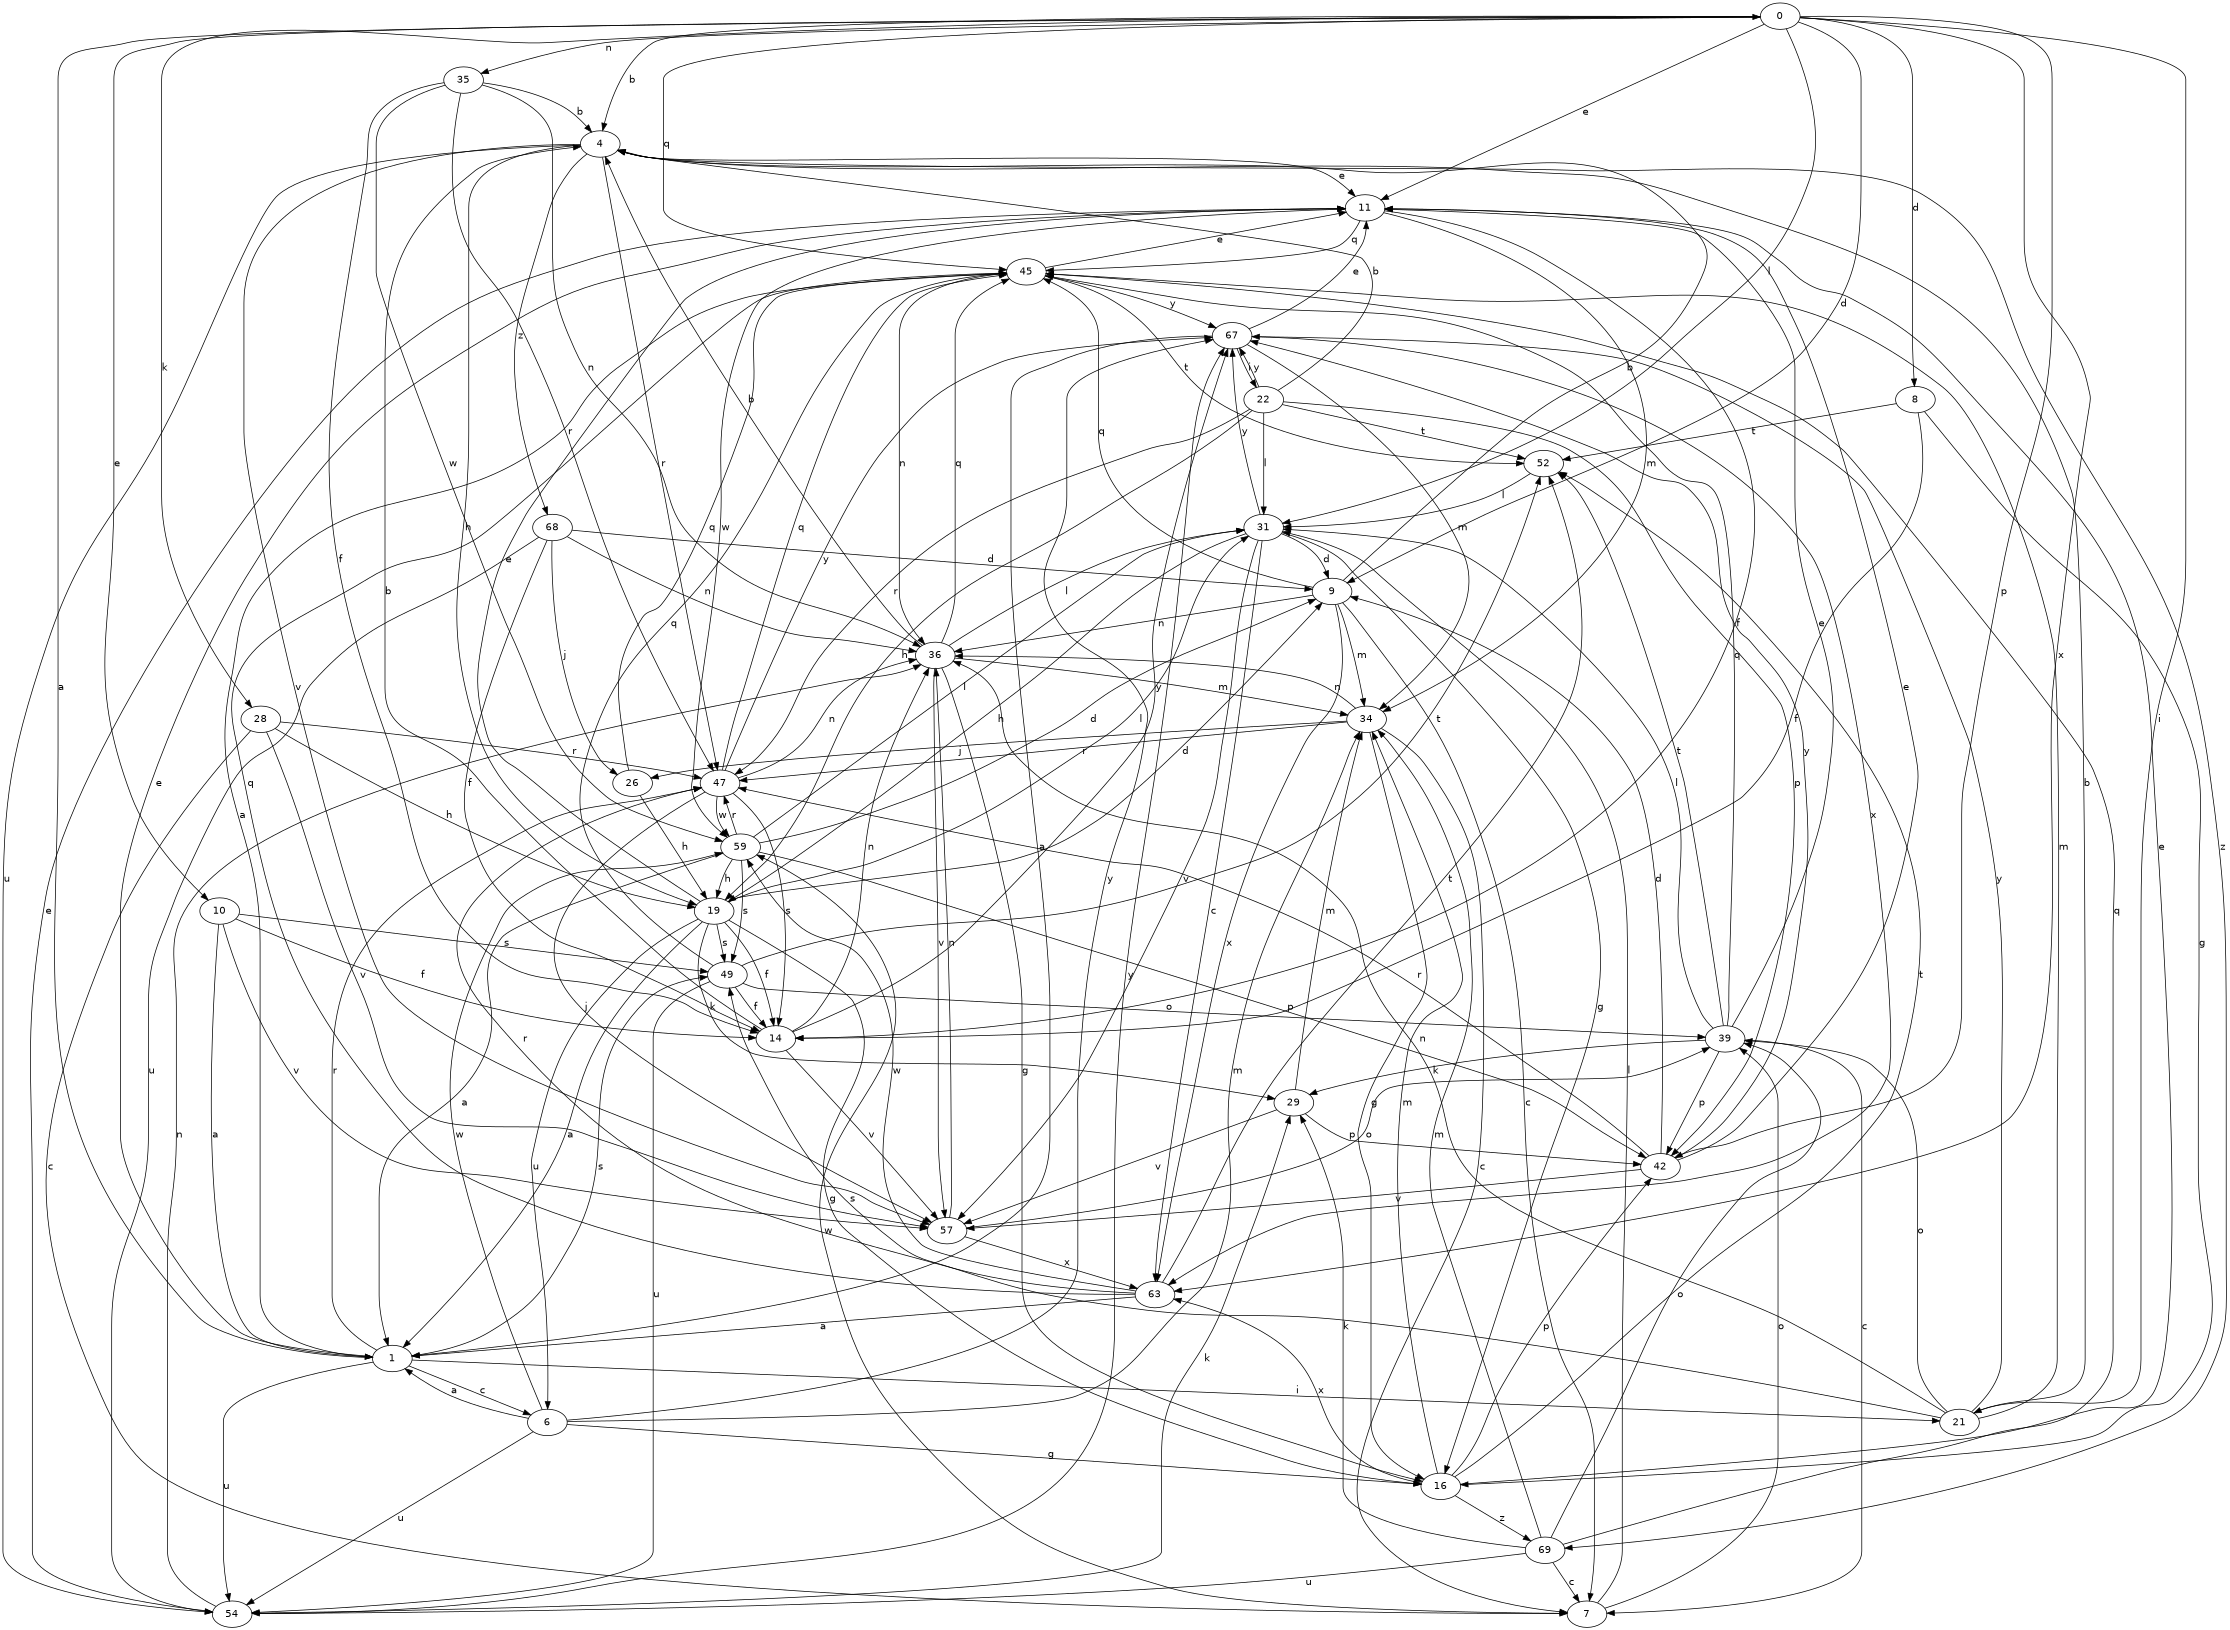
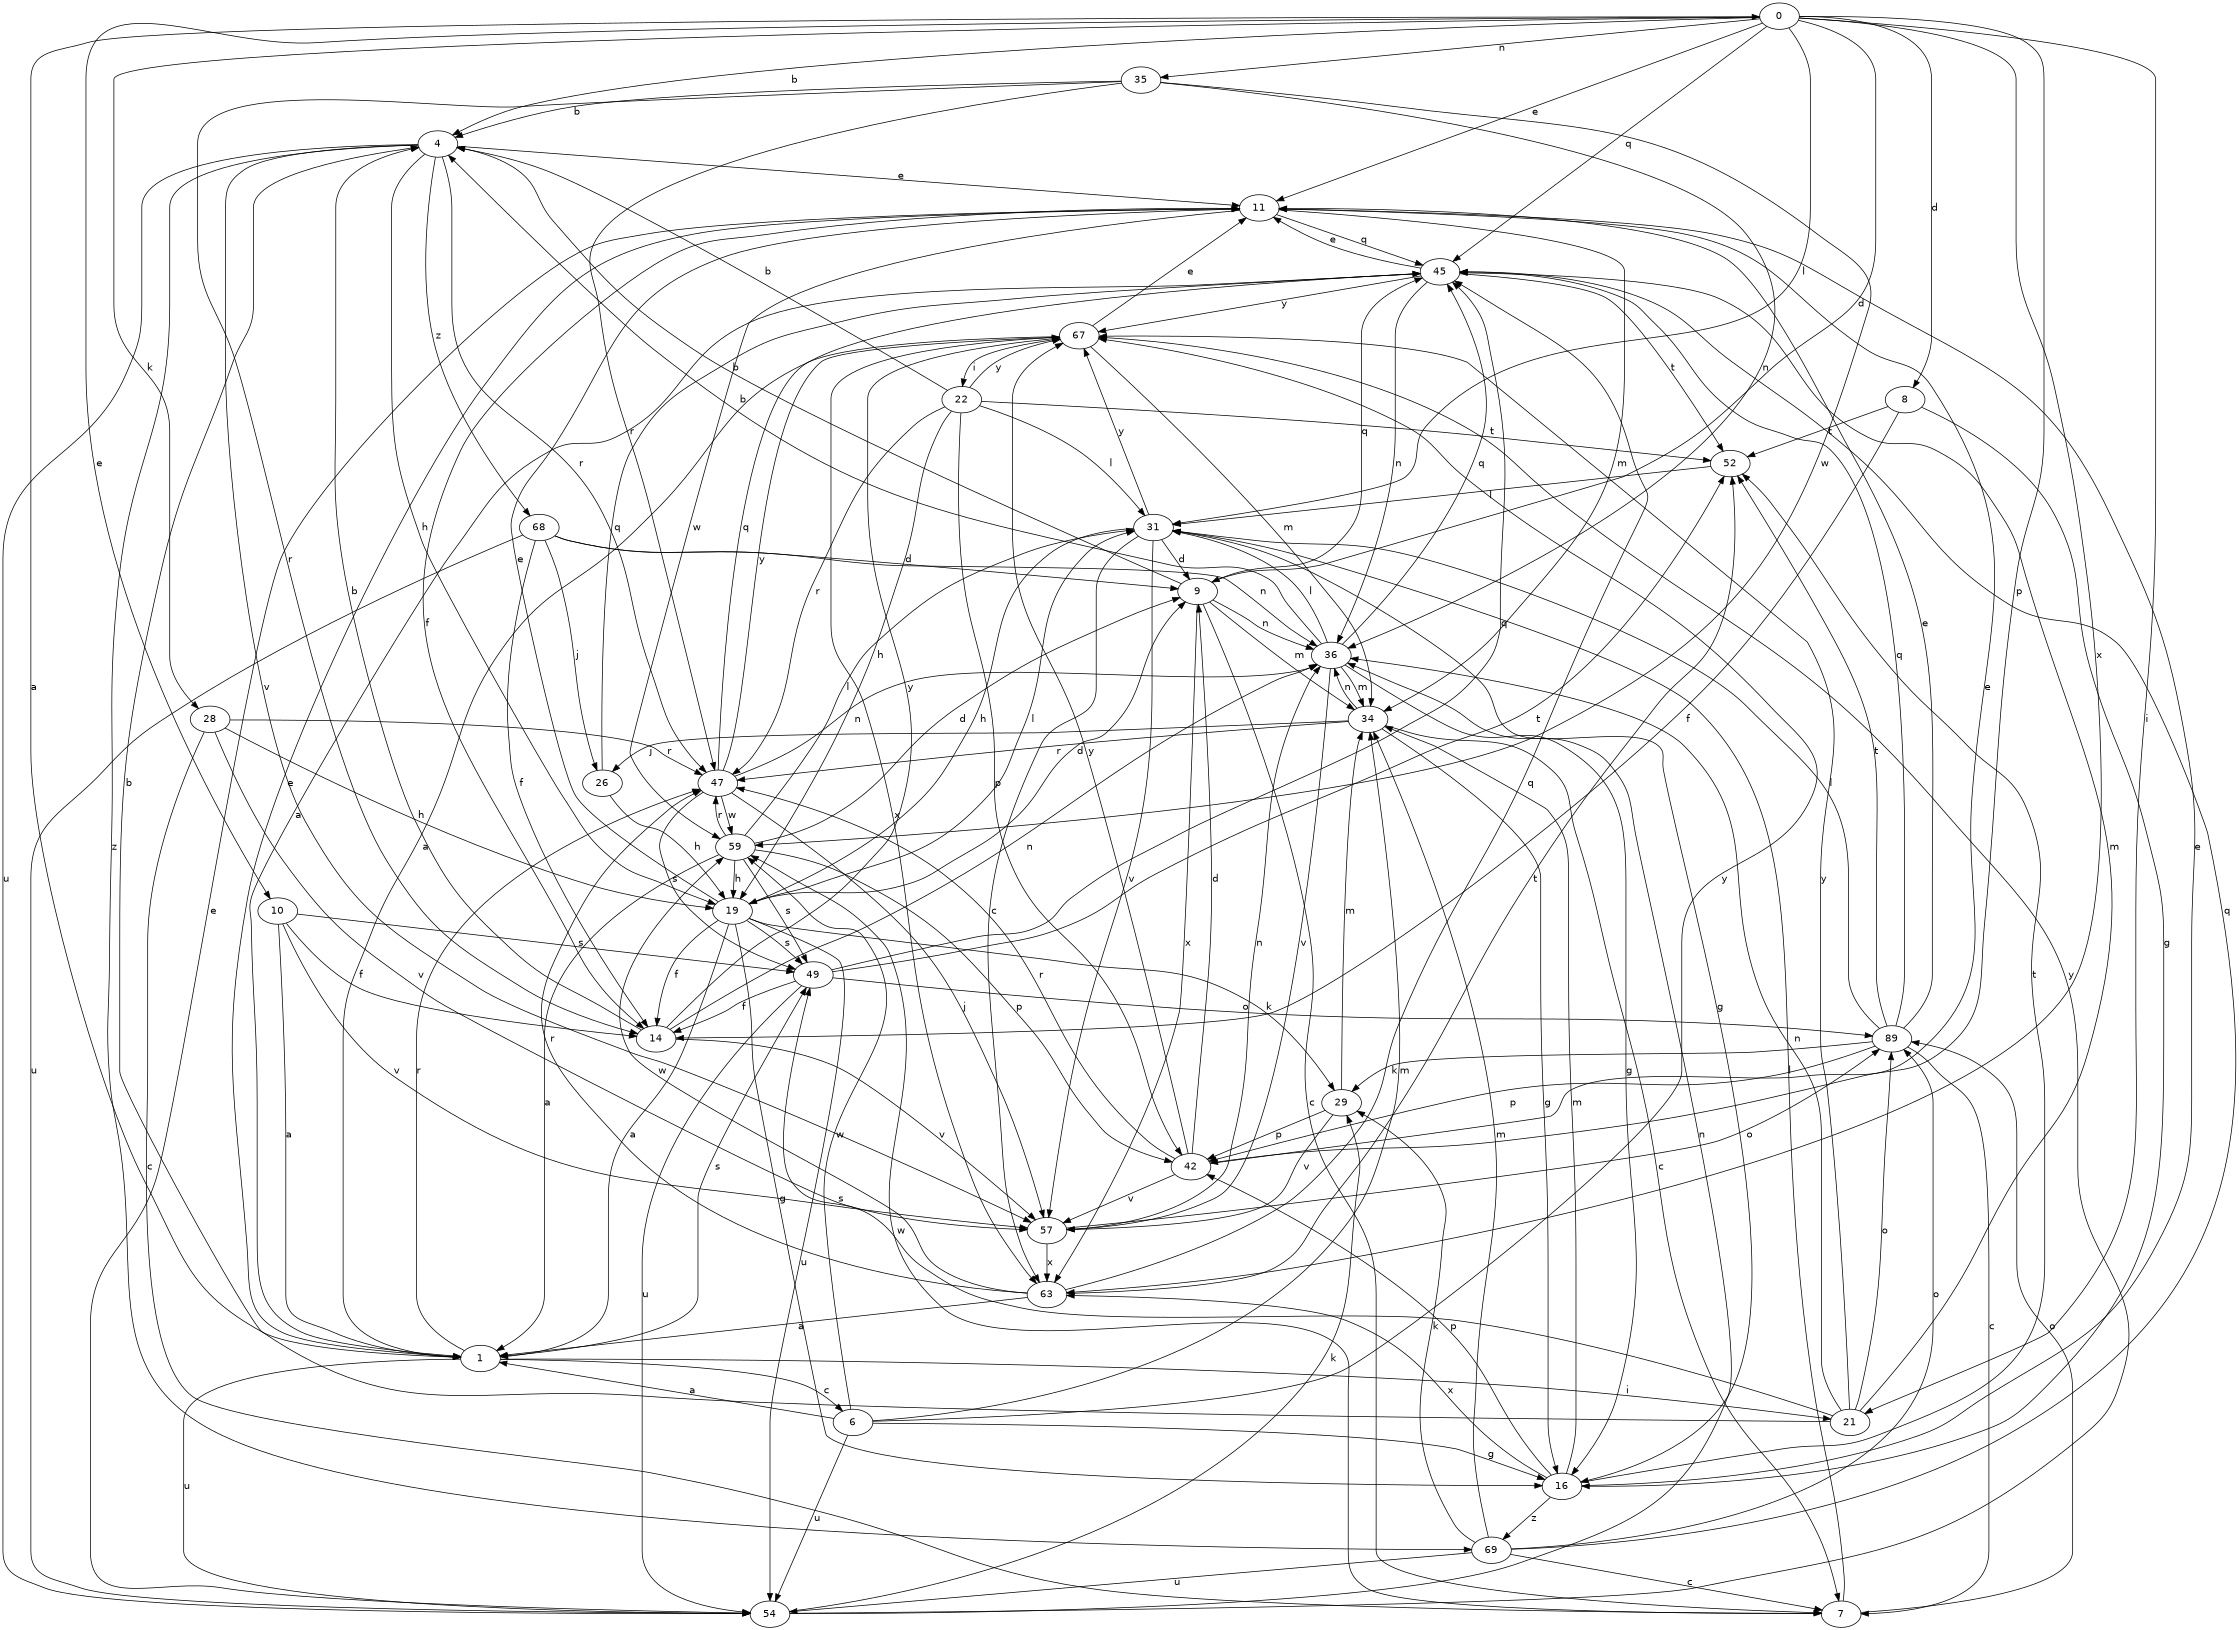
(341, 559) -> (291, 559)
(783, 899) -> (694, 913)
(1725, 1039) -> (1892, 1039)
(541, 1116) -> (807, 1227)
